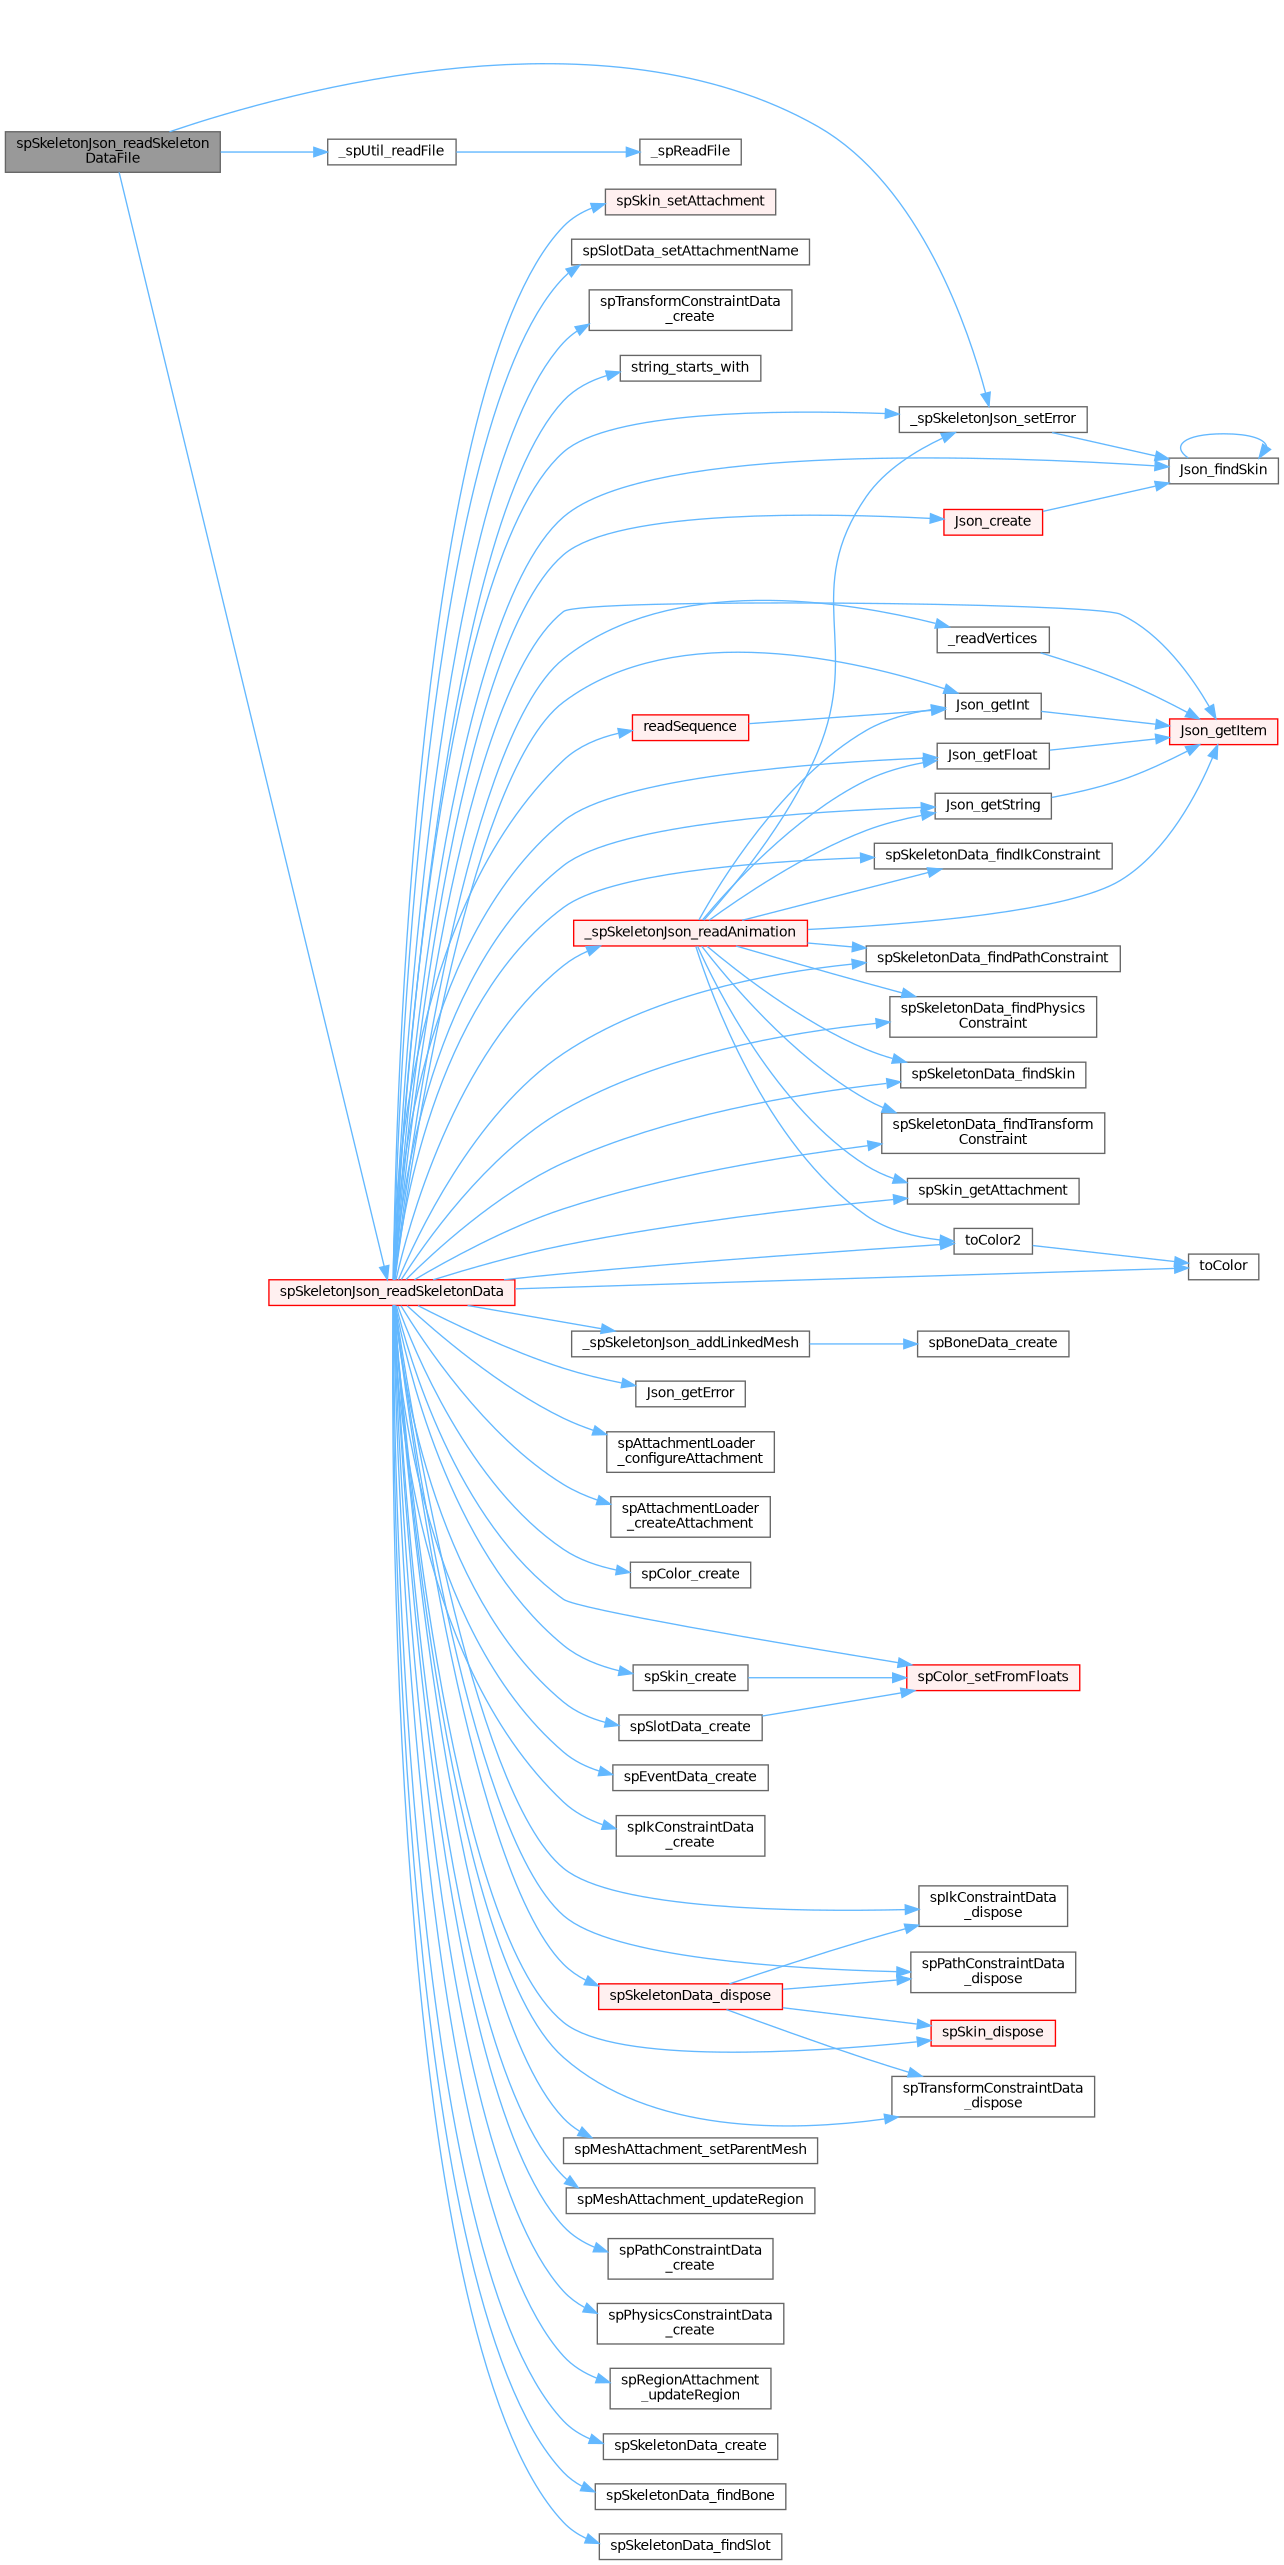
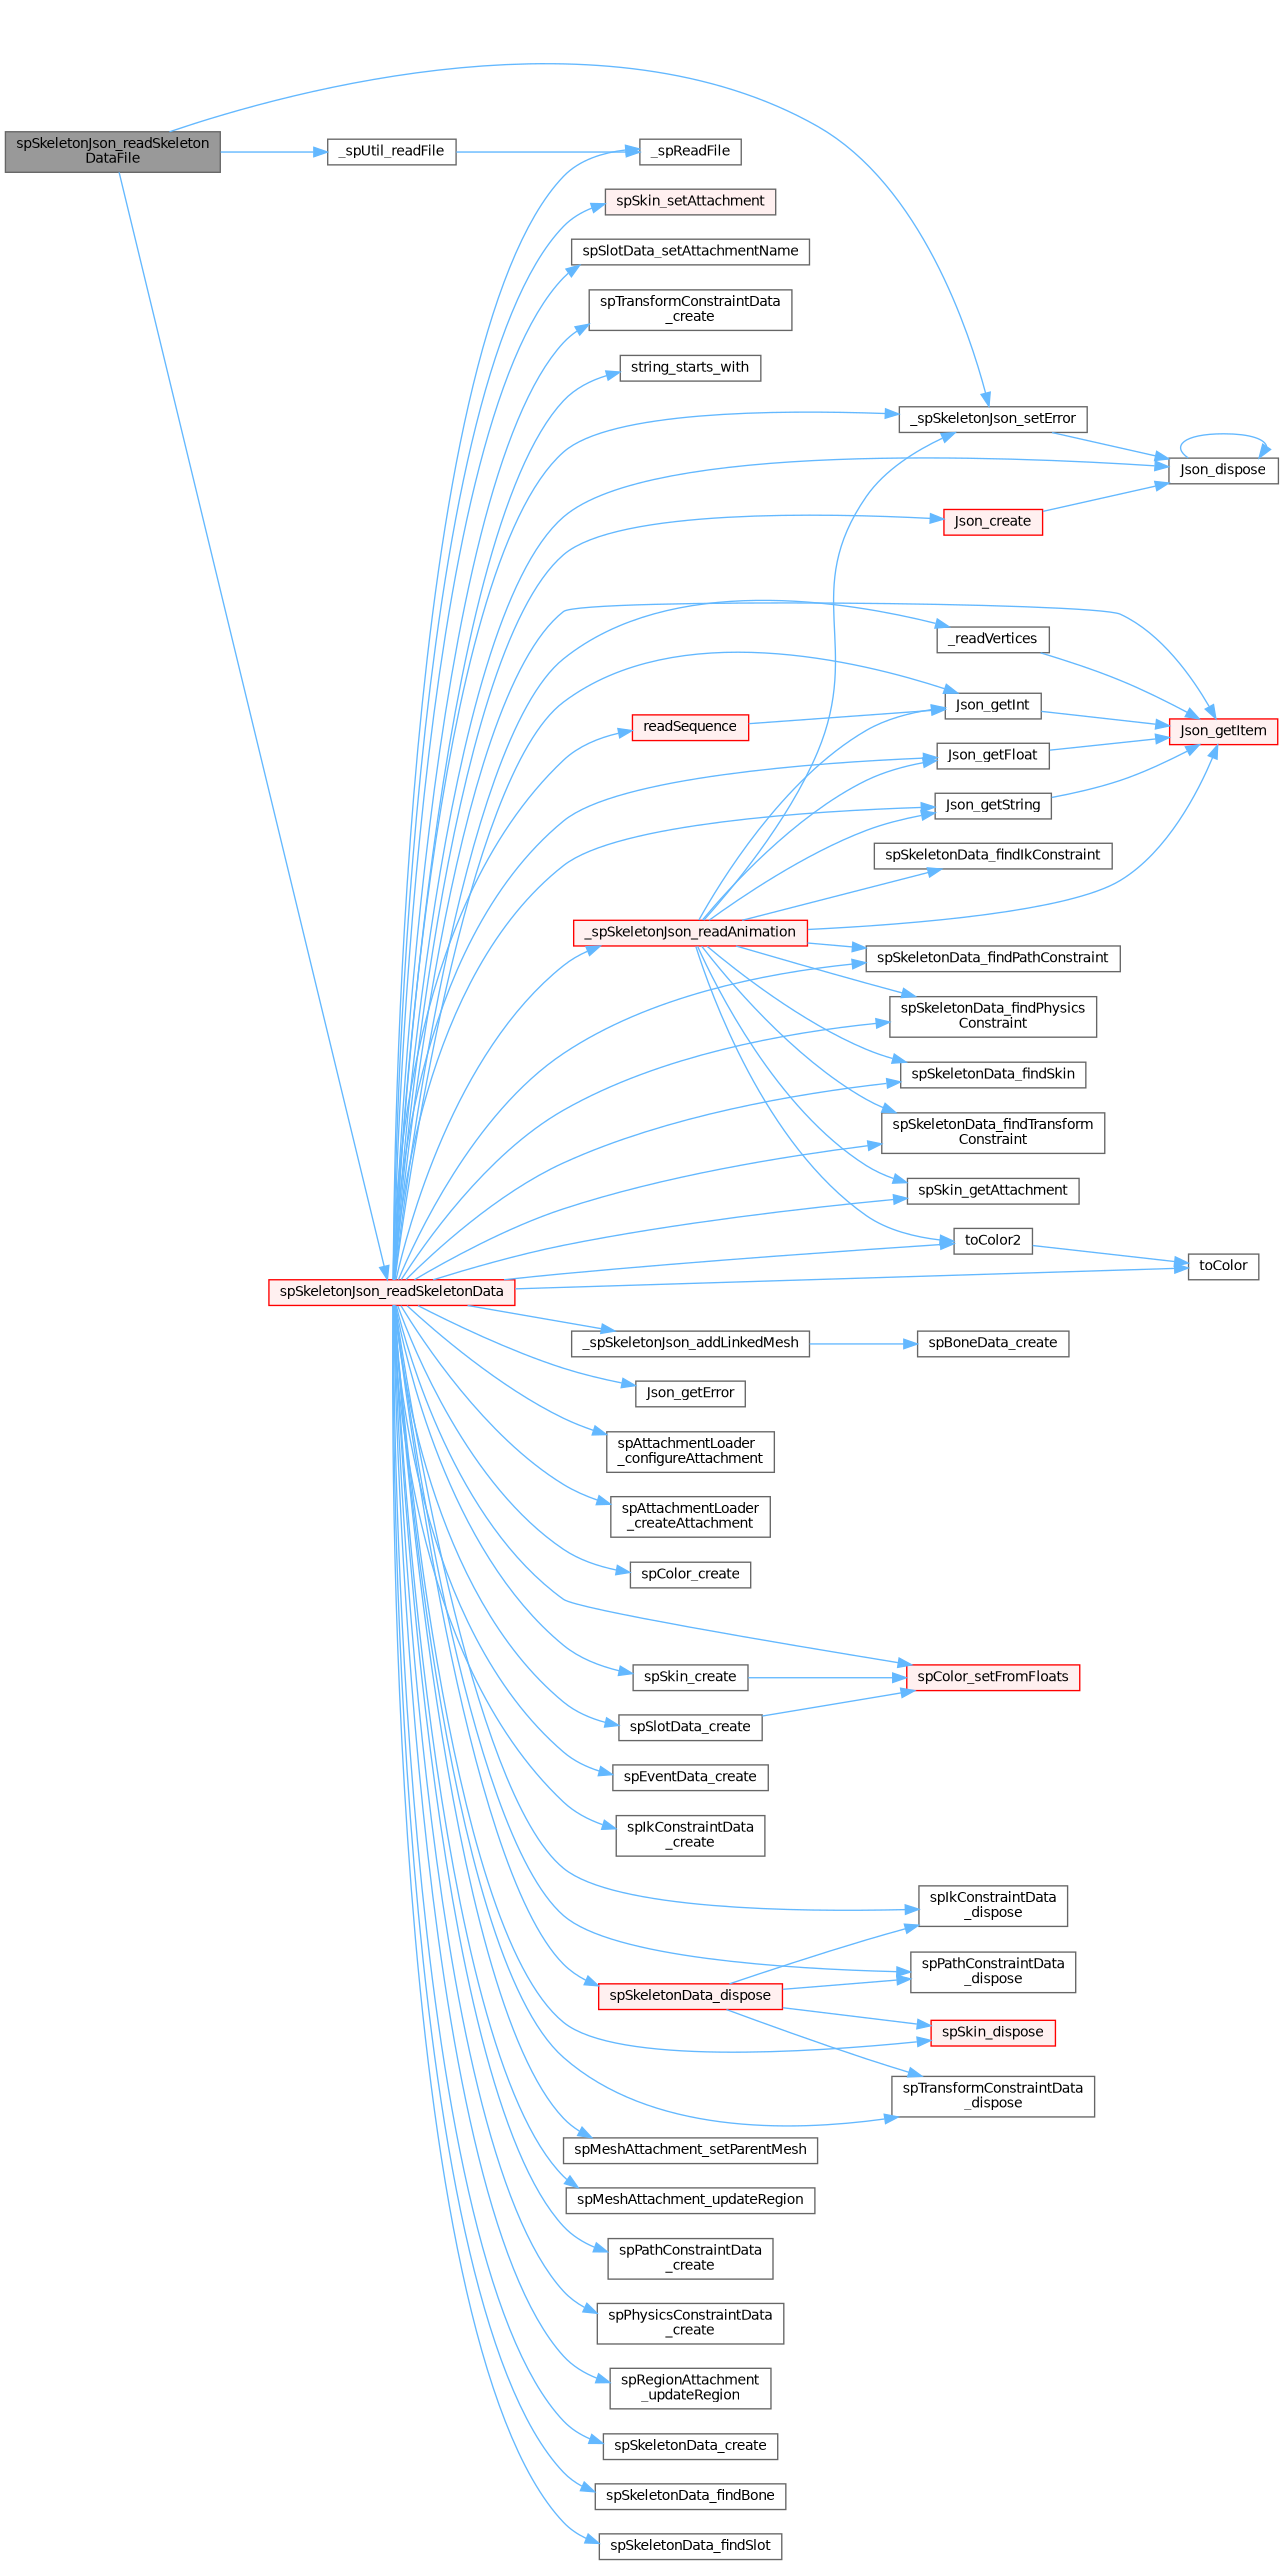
(1224, 471) -> (1224, 471)
(521, 947) -> (440, 563)
